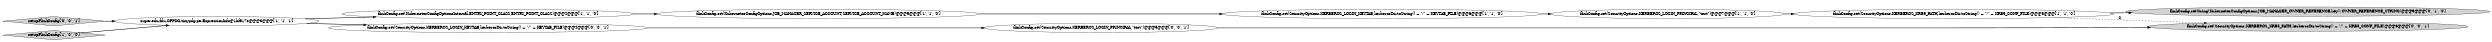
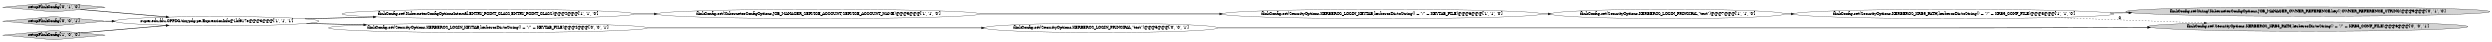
none -> (54, 7)
